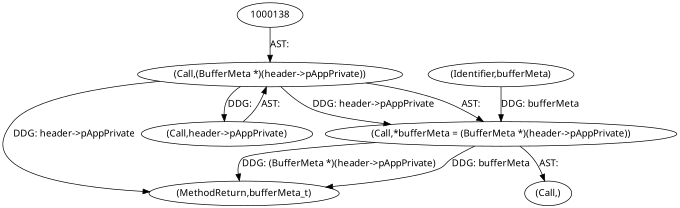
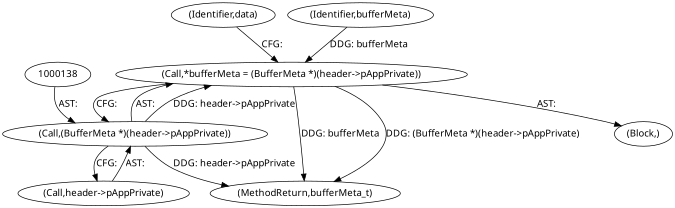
none -> (223, 15)
none -> (122, 90)
(241, 104) -> (108, 164)
(548, 193) -> (643, 134)
